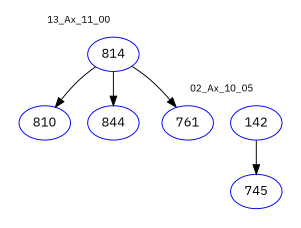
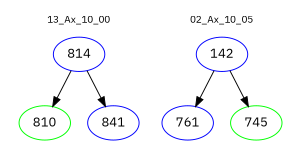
(79, 20) -> (79, 20)
(160, 89) -> (207, 84)
(45, 123) -> (45, 123)
(113, 123) -> (113, 123)
(256, 192) -> (256, 123)
